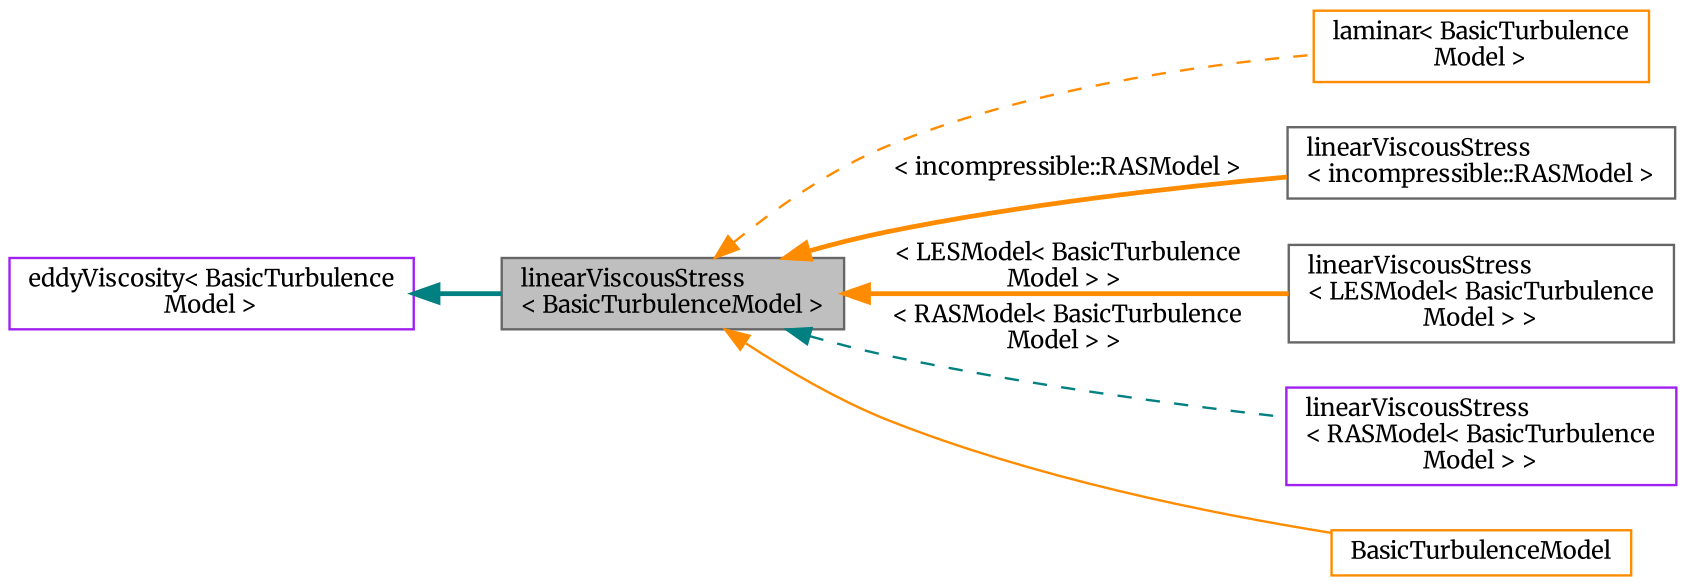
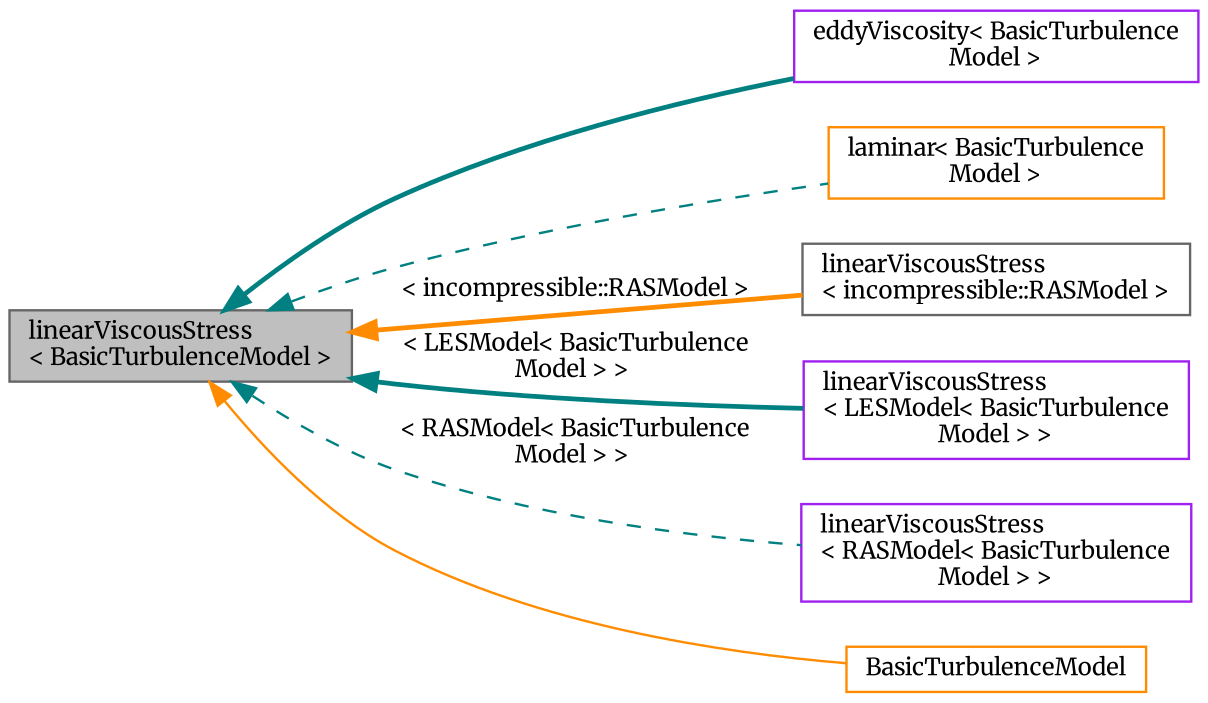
(1008, 106) -> (557, 230)
(470, 294) -> (505, 155)
(1079, 294) -> (590, 400)
(1481, 294) -> (996, 410)
